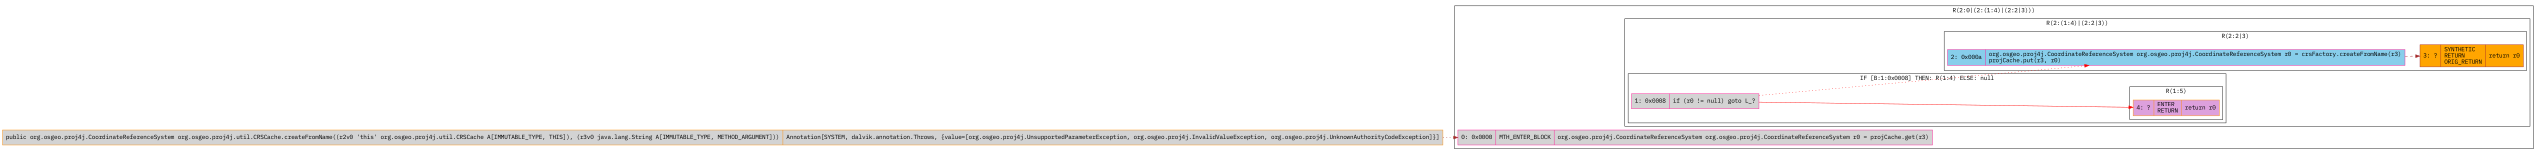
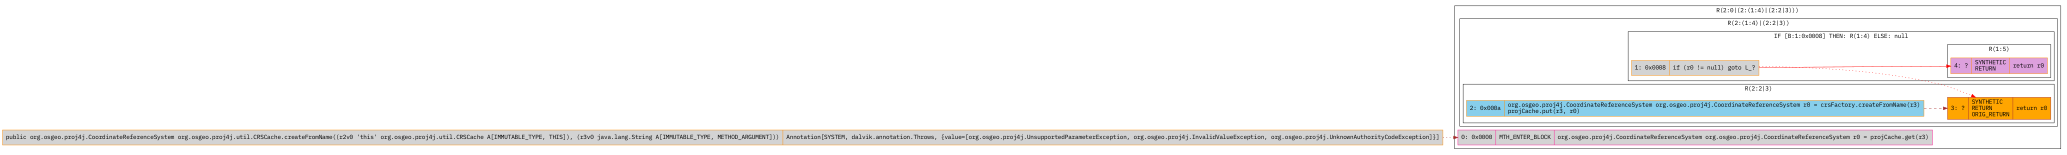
(2176, 58) -> (1695, 108)
(1922, 81) -> (1867, 72)
(1695, 101) -> (1695, 68)
(2166, 105) -> (1991, 62)
